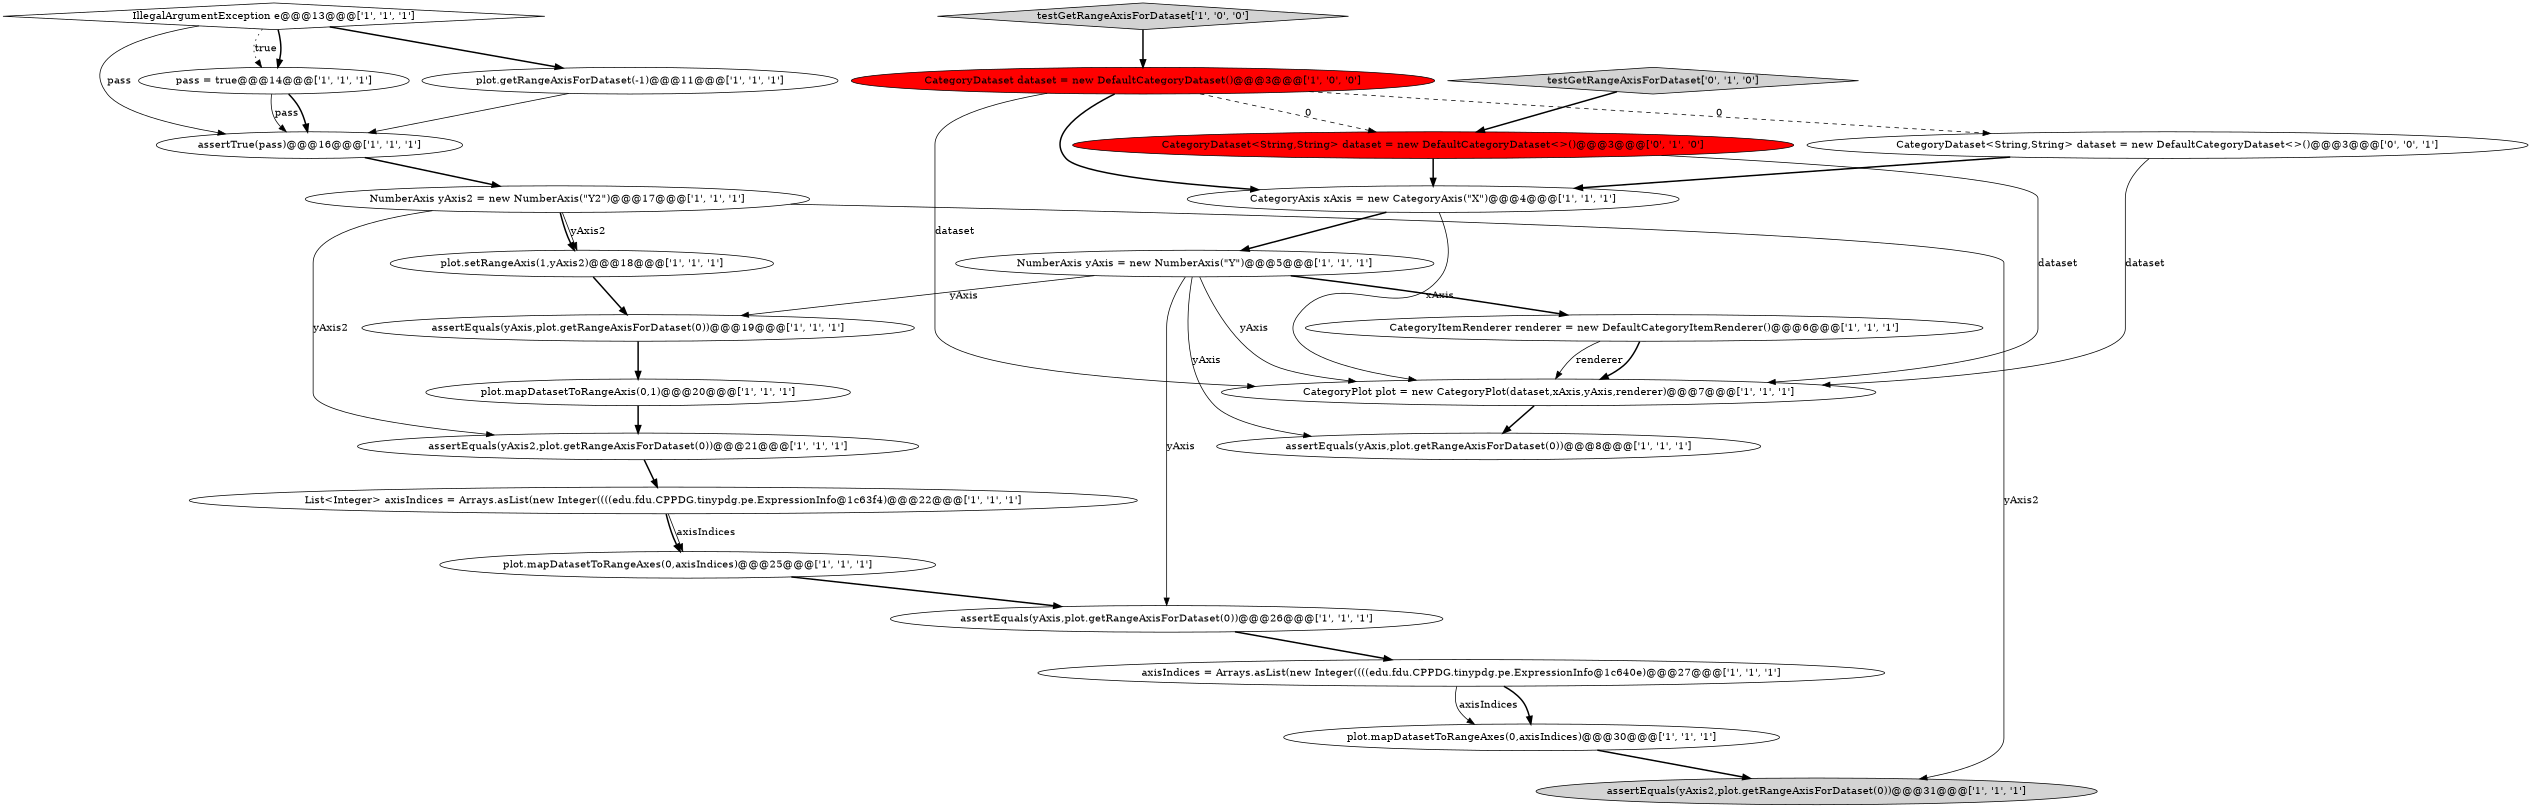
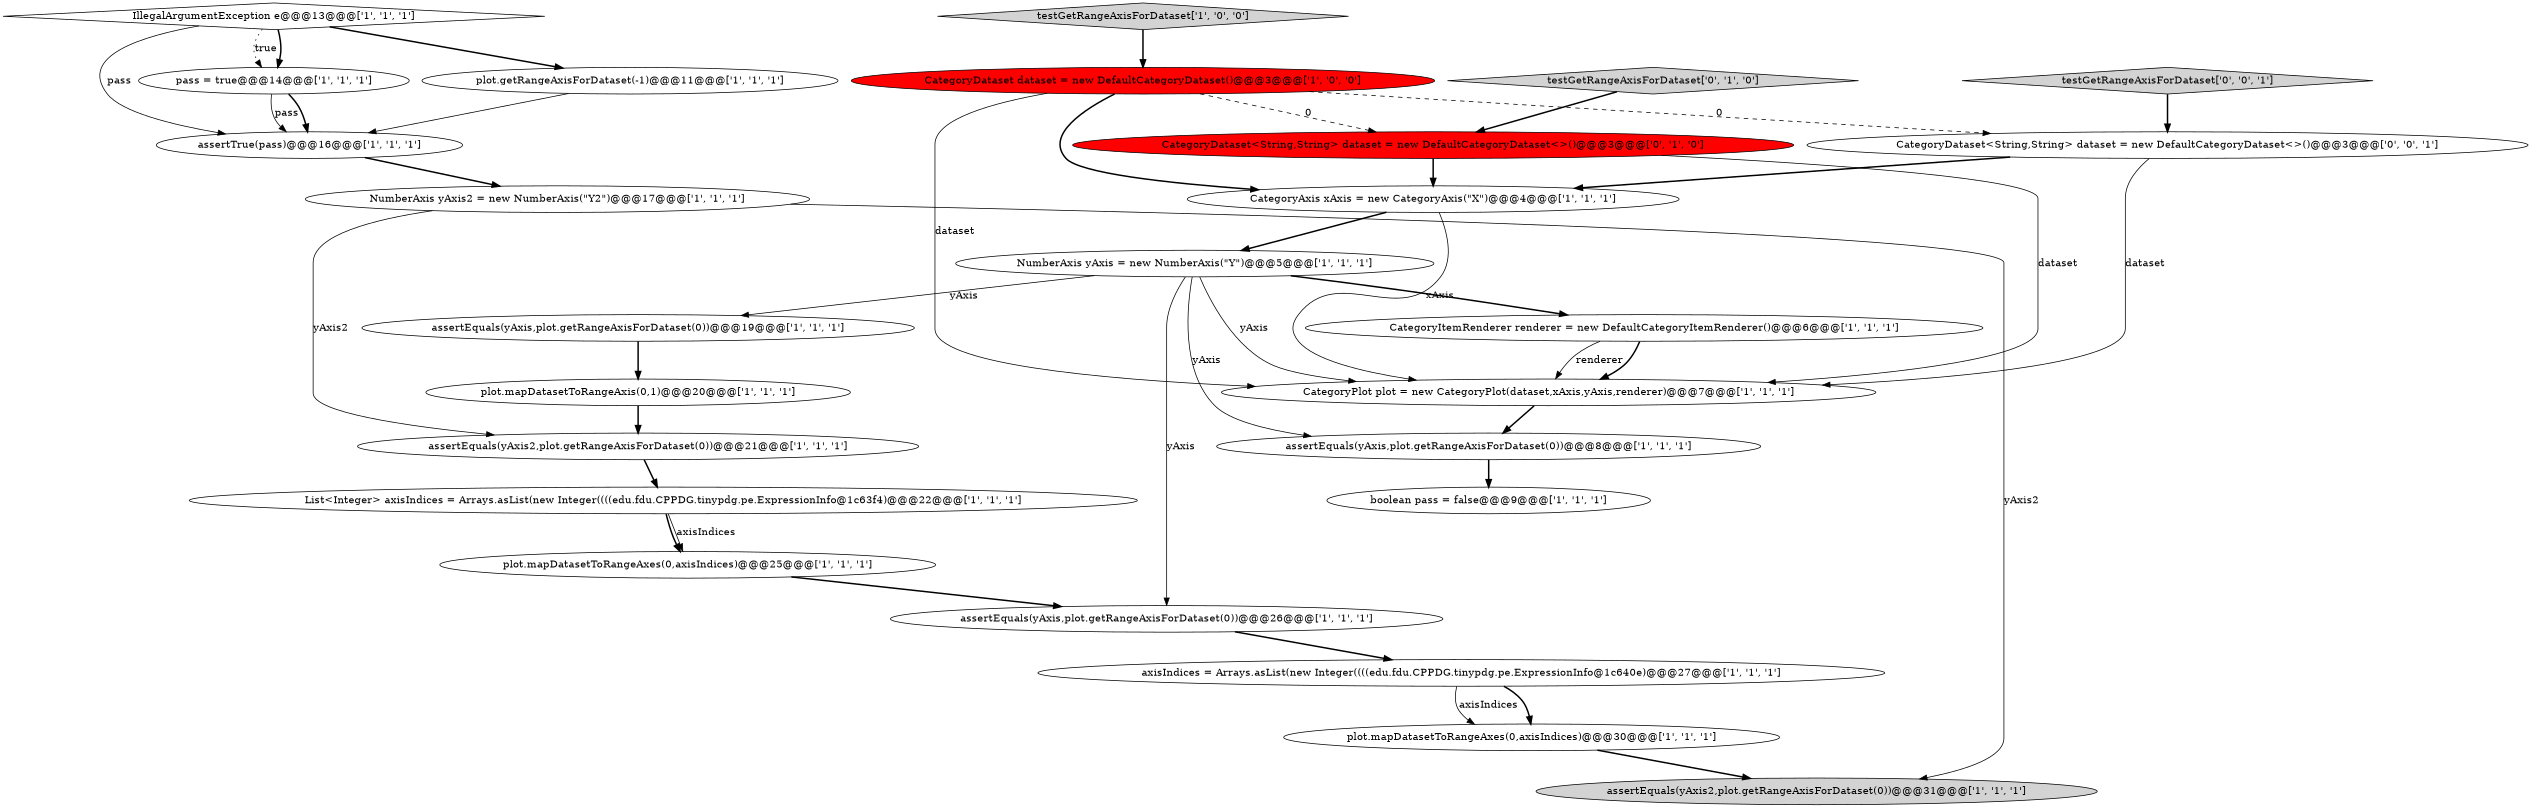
none -> (2168, 81)
(582, 264) -> none
none -> (1489, 500)
